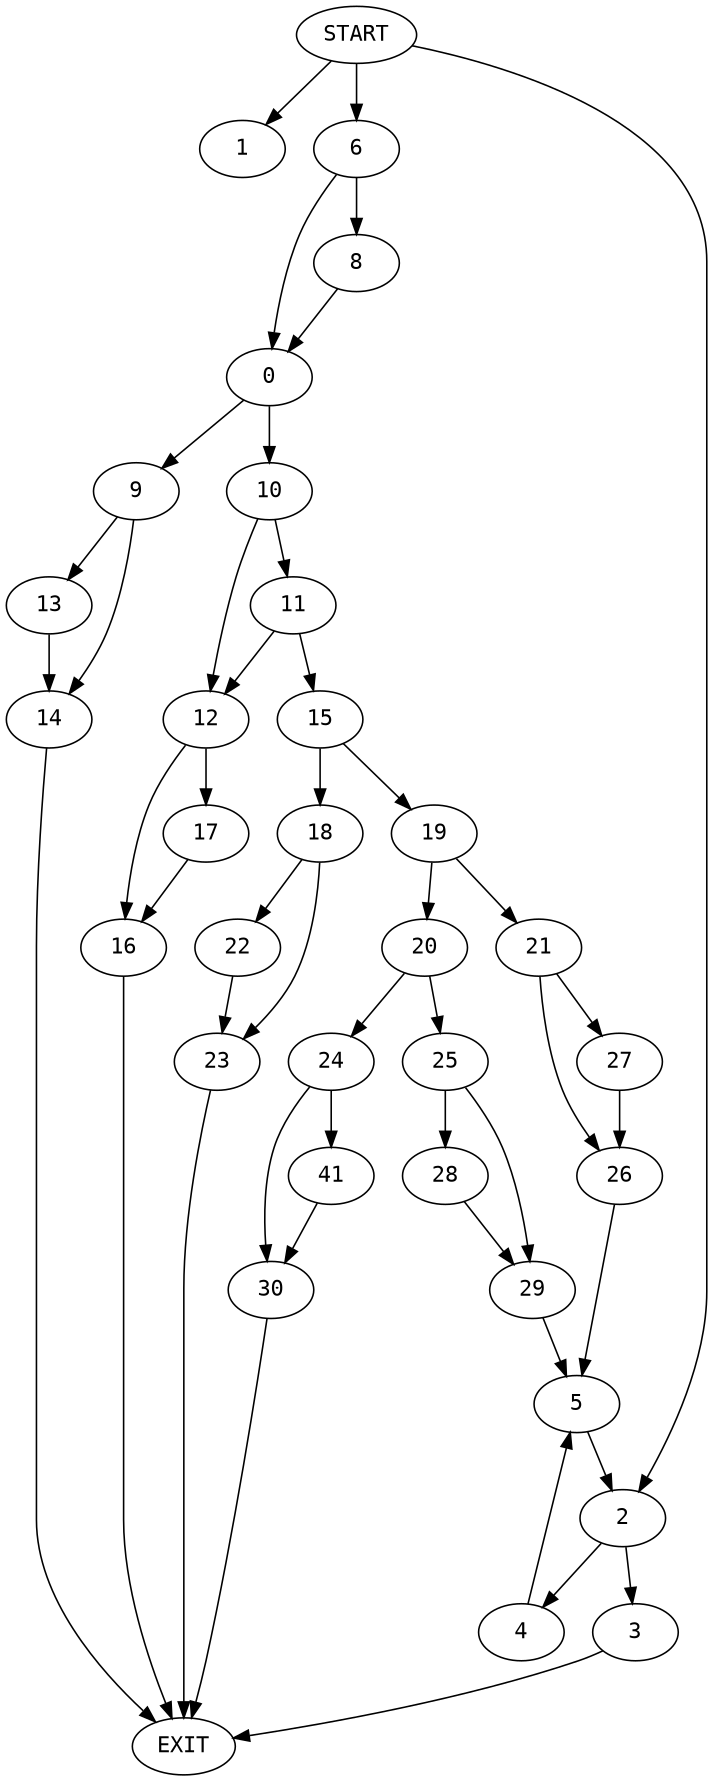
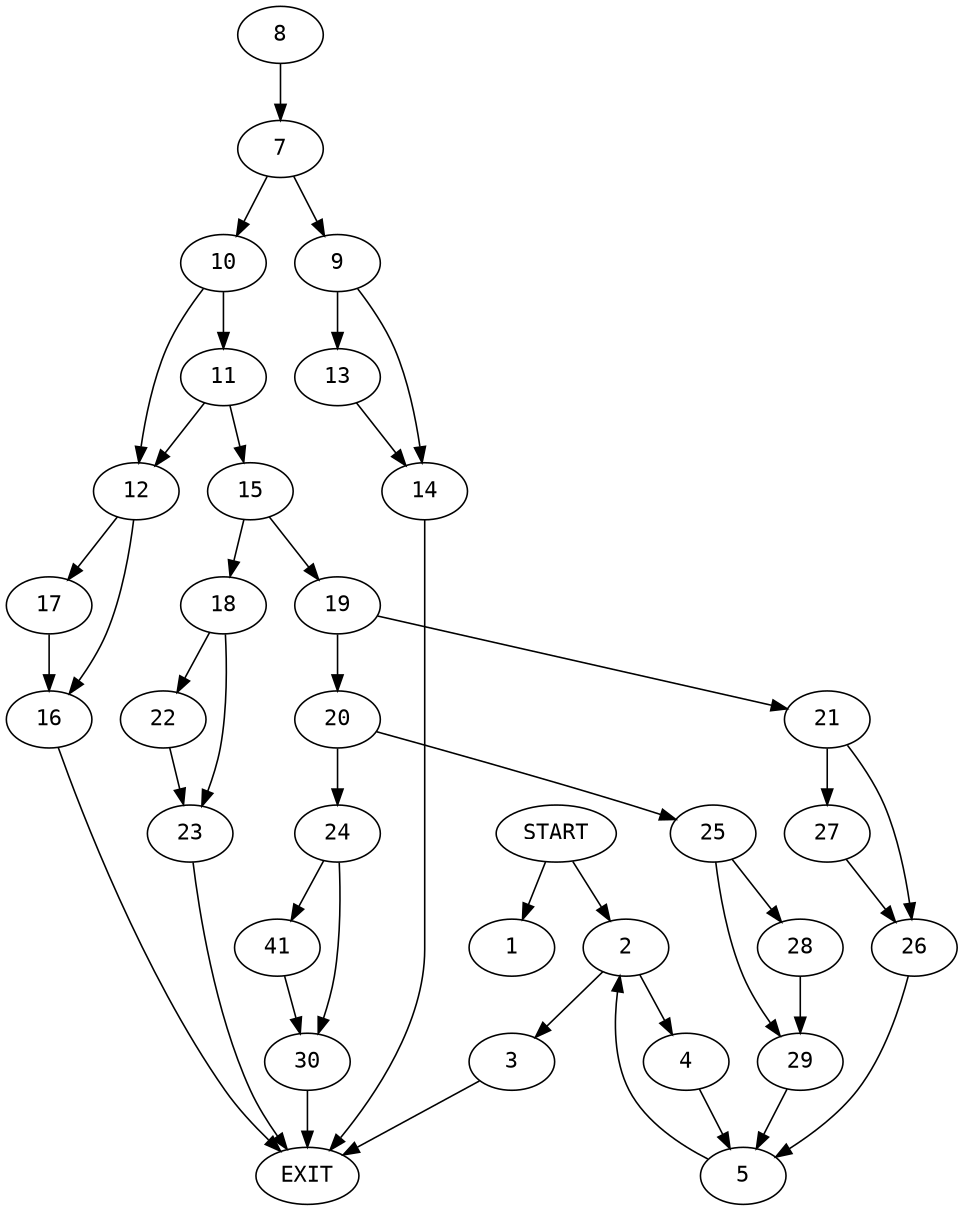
(357, 149) -> none
(269, 377) -> (280, 149)
